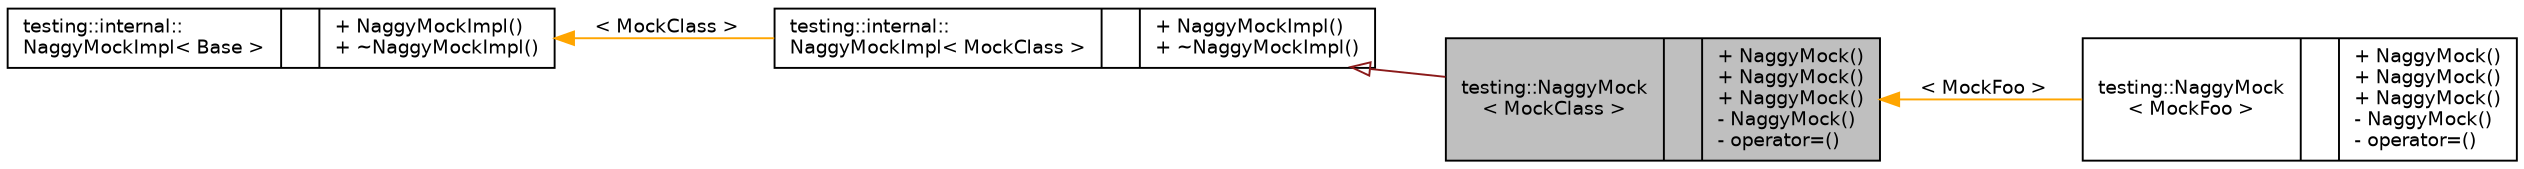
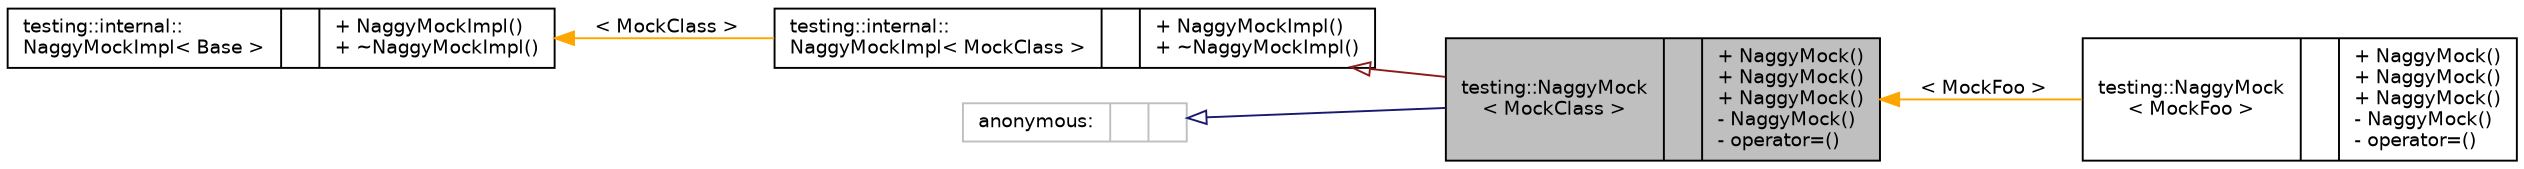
none -> (1075, 122)
